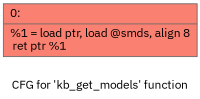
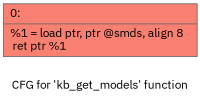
(100, 34) -> (97, 34)
